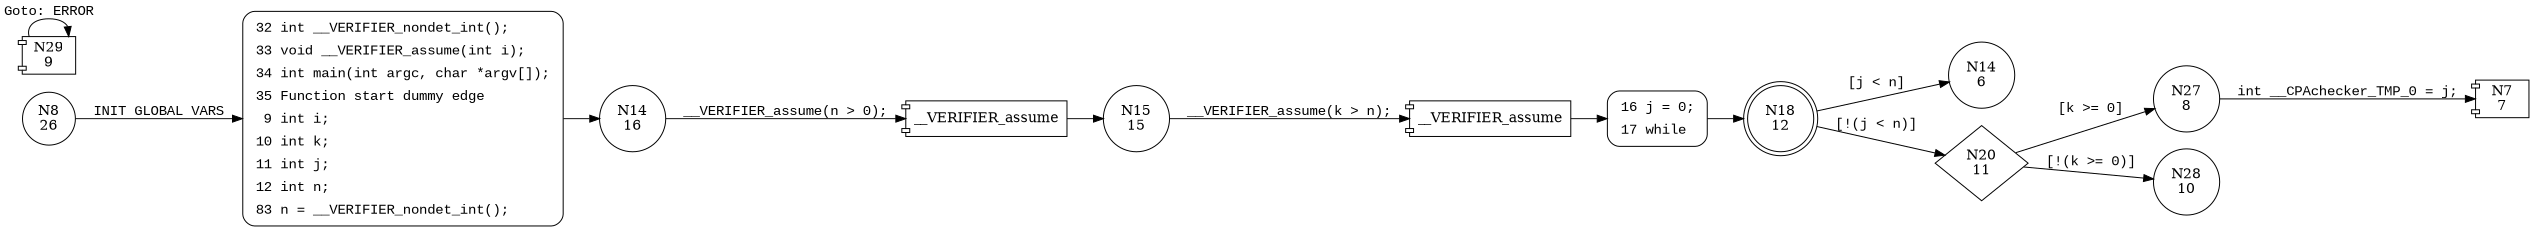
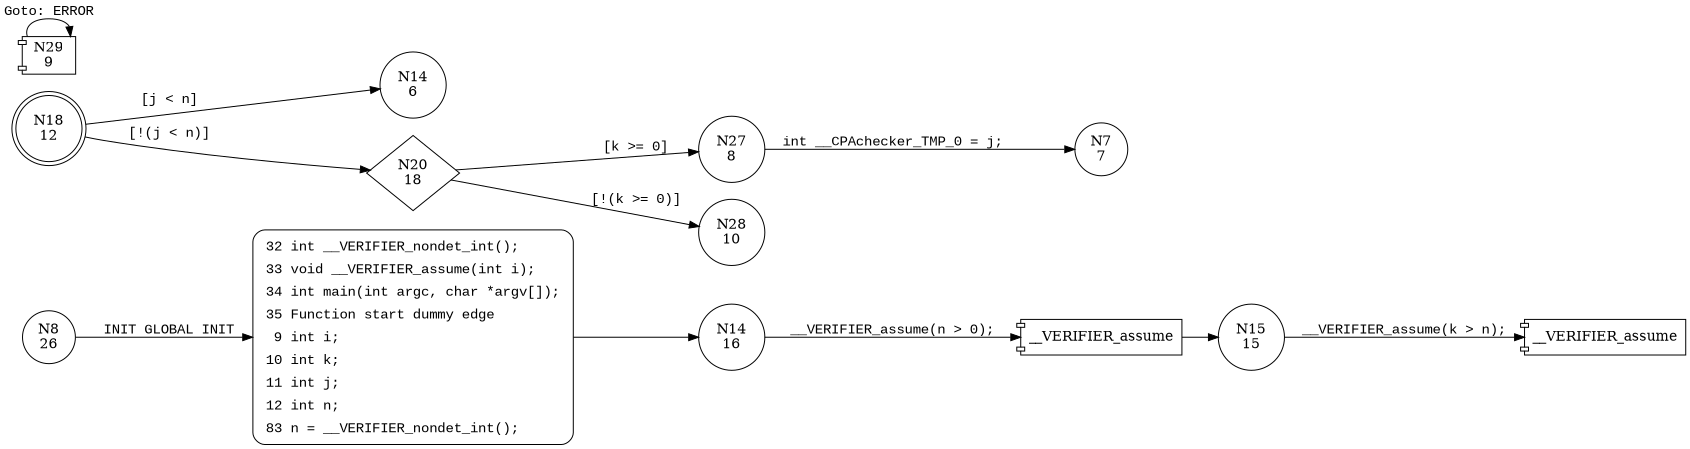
(2502, 99) -> (1101, 149)
(159, 111) -> (169, 330)
(1657, 119) -> none
(1982, 163) -> (413, 173)
